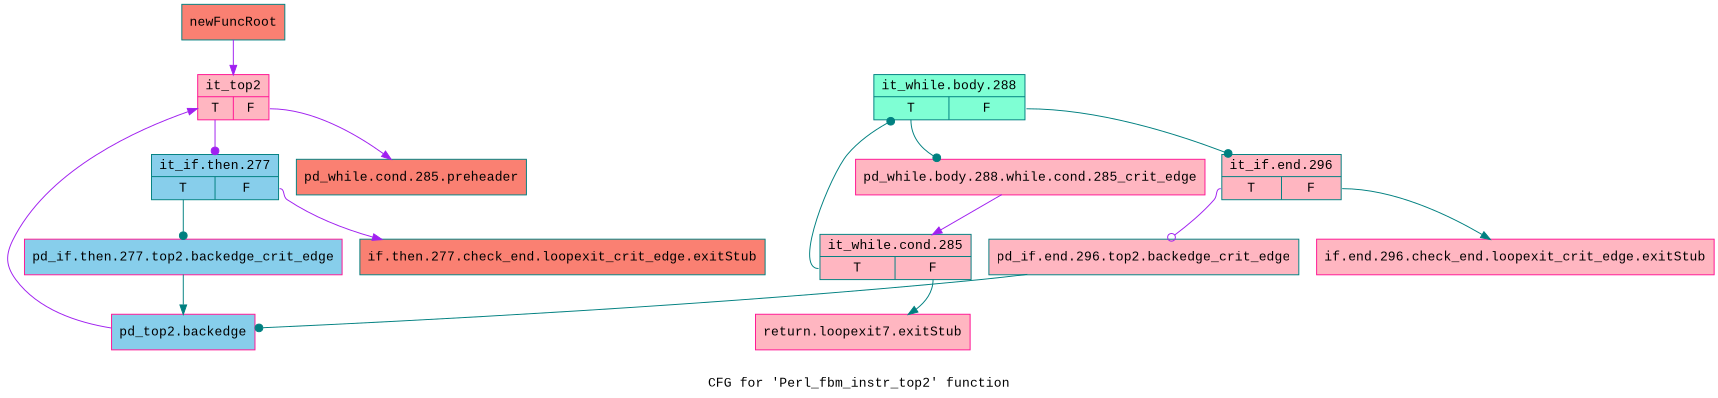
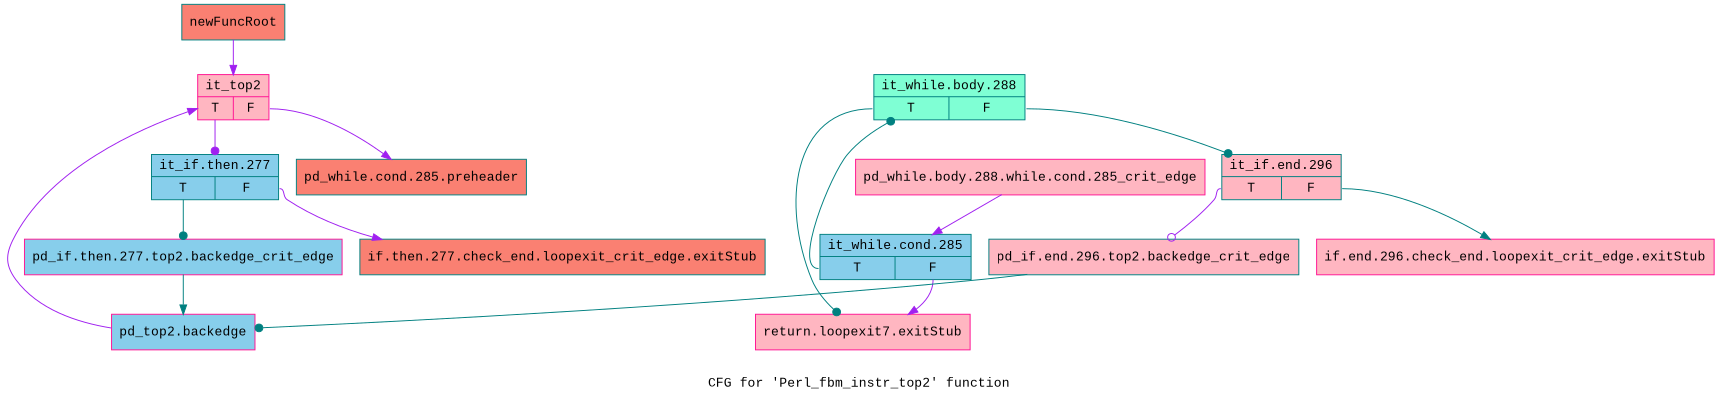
(917, 141) -> (796, 193)
(896, 257) -> (896, 257)
(928, 296) -> (928, 296)
